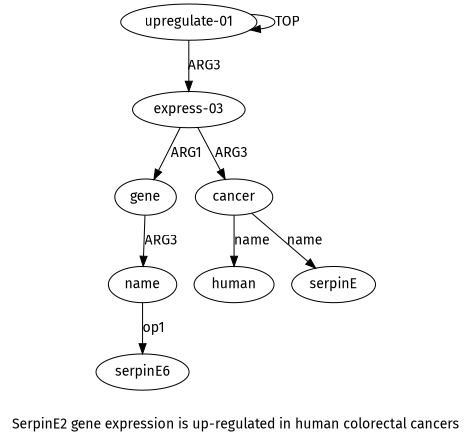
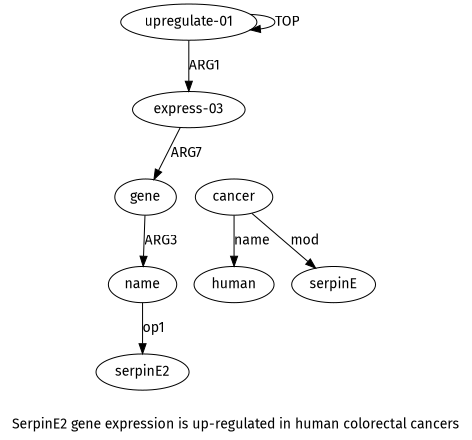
(204, 66) -> (204, 66)
(209, 149) -> none
(186, 153) -> (186, 153)
(305, 241) -> (305, 241)
(143, 372) -> (143, 372)
